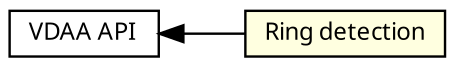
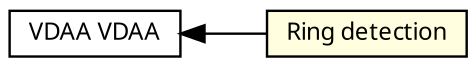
(84, 34) -> (95, 34)
